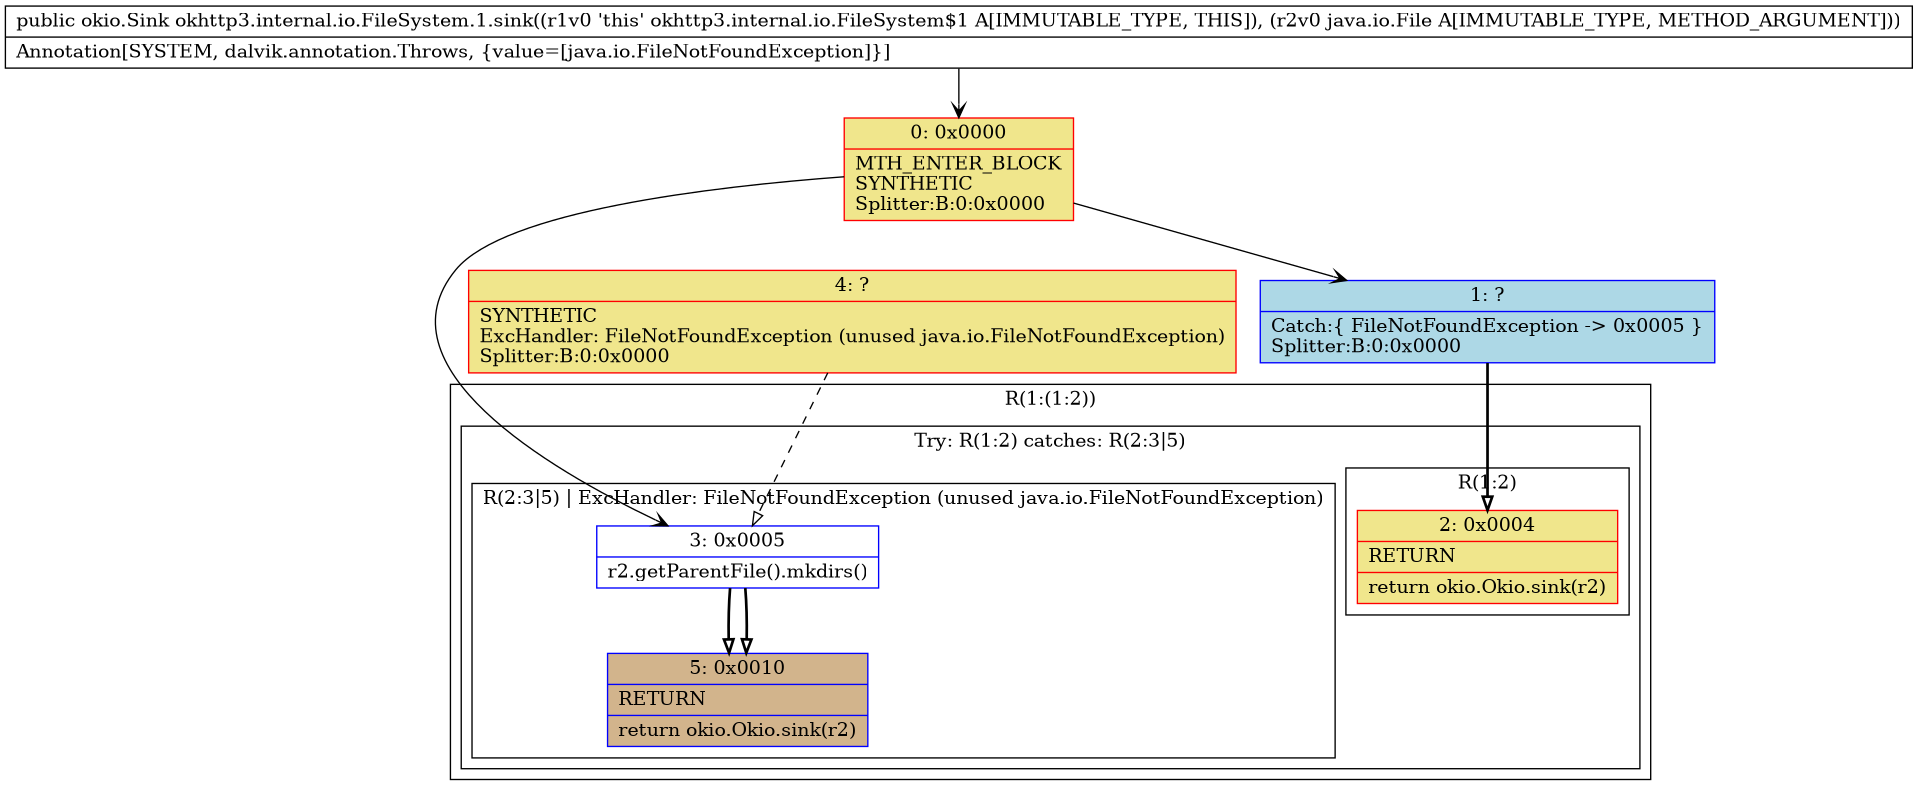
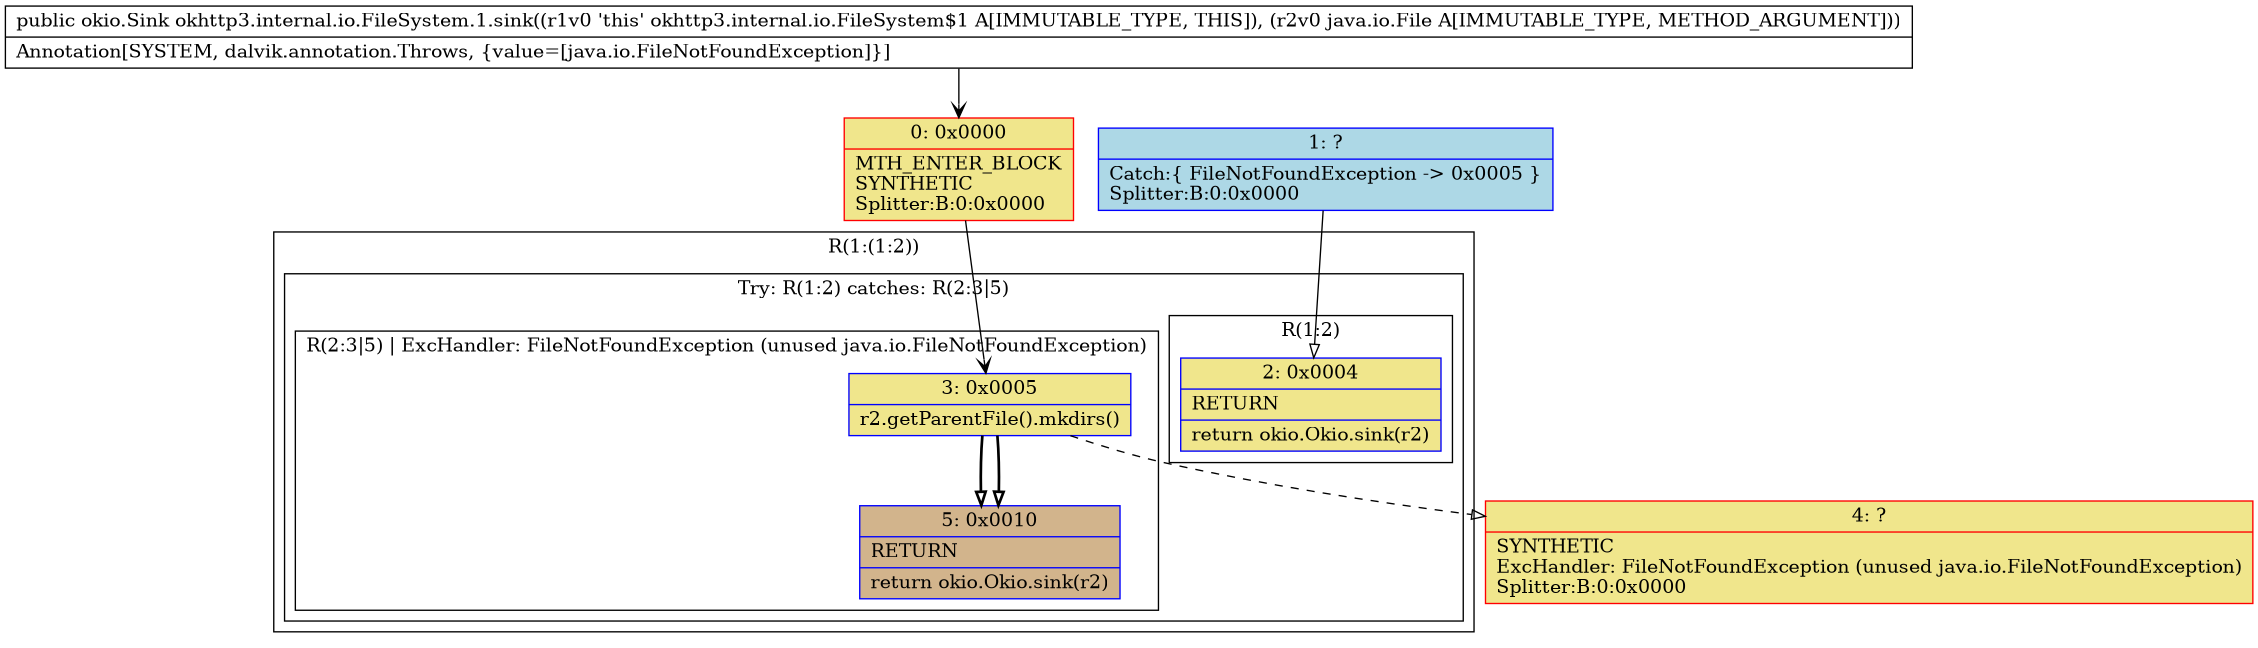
(1204, 240) -> none
(1488, 436) -> (1318, 284)
(793, 443) -> (1269, 484)
(738, 557) -> (990, 405)
(1488, 557) -> (1311, 405)
